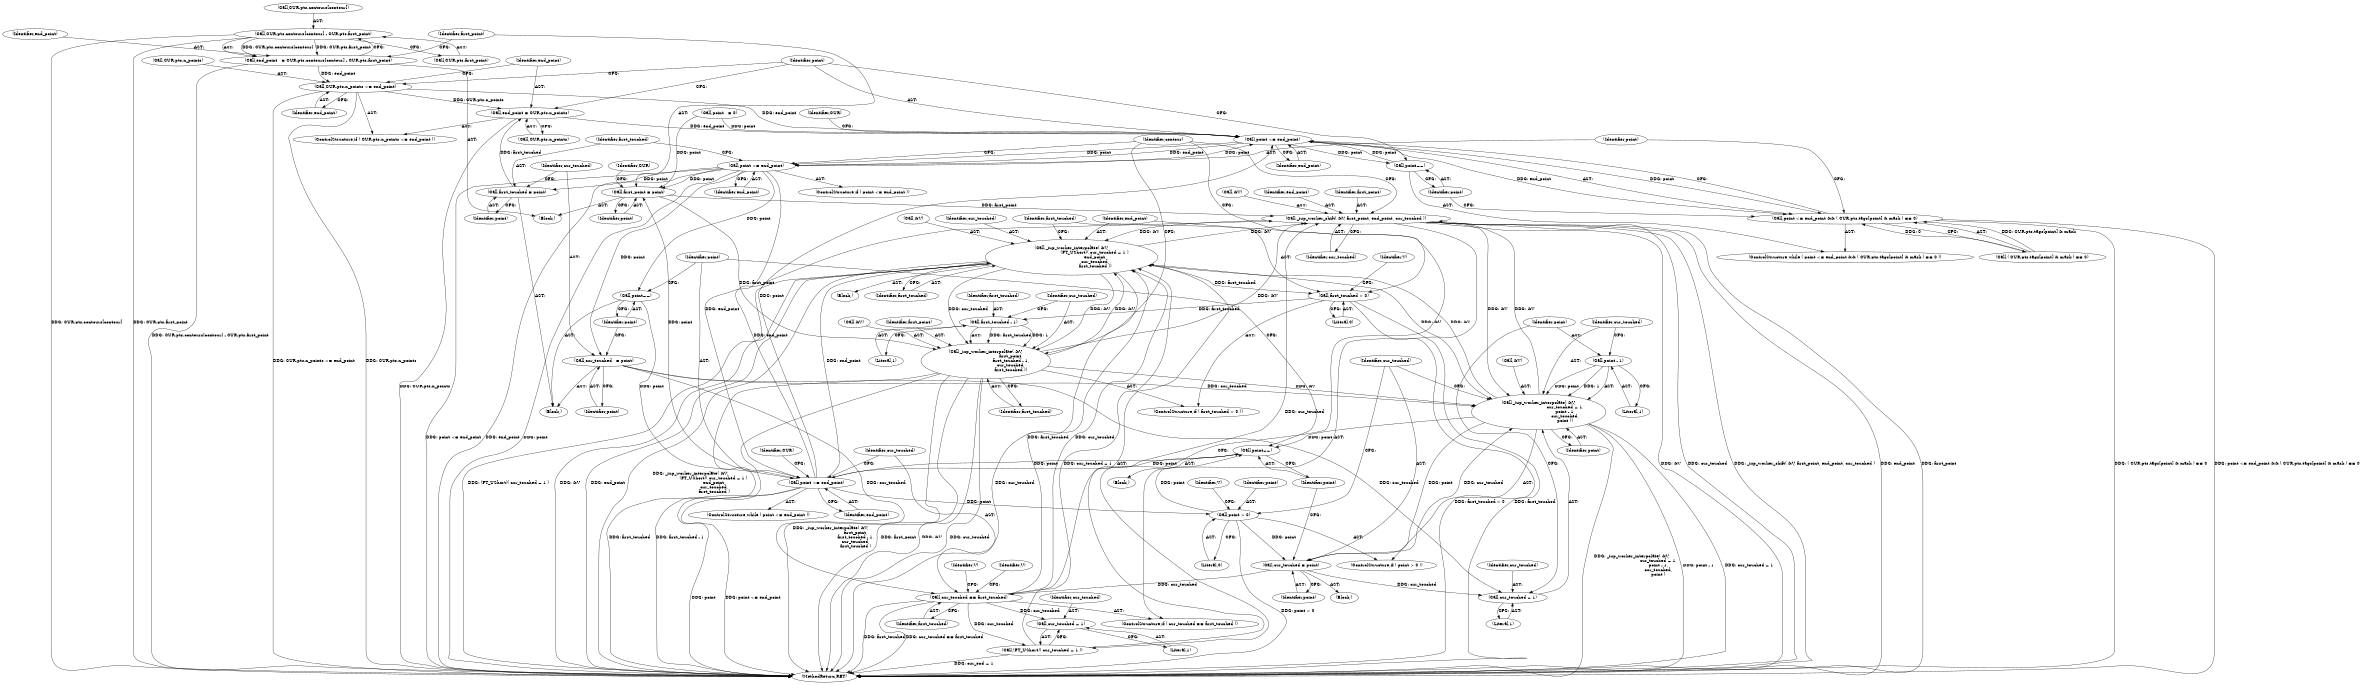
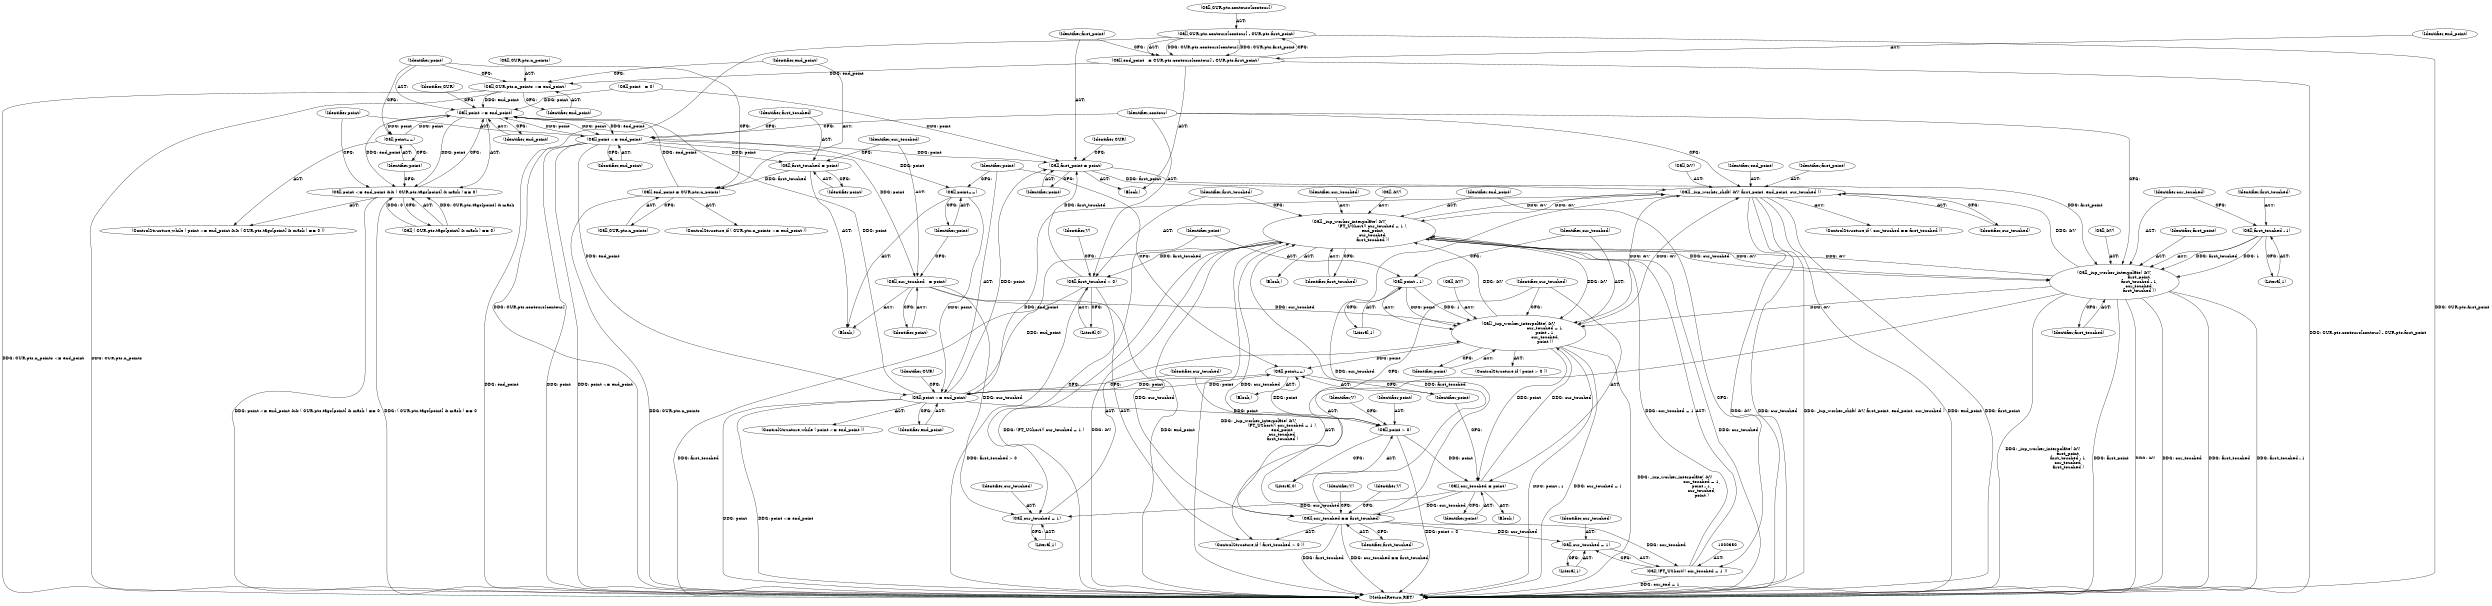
(461, 61) -> none
(441, 100) -> none
(365, 112) -> none
(863, 192) -> none
(1228, 205) -> (1173, 179)
(1176, 308) -> (1049, 227)
(1317, 533) -> none
none -> (1728, 545)
(1079, 608) -> (1302, 531)
